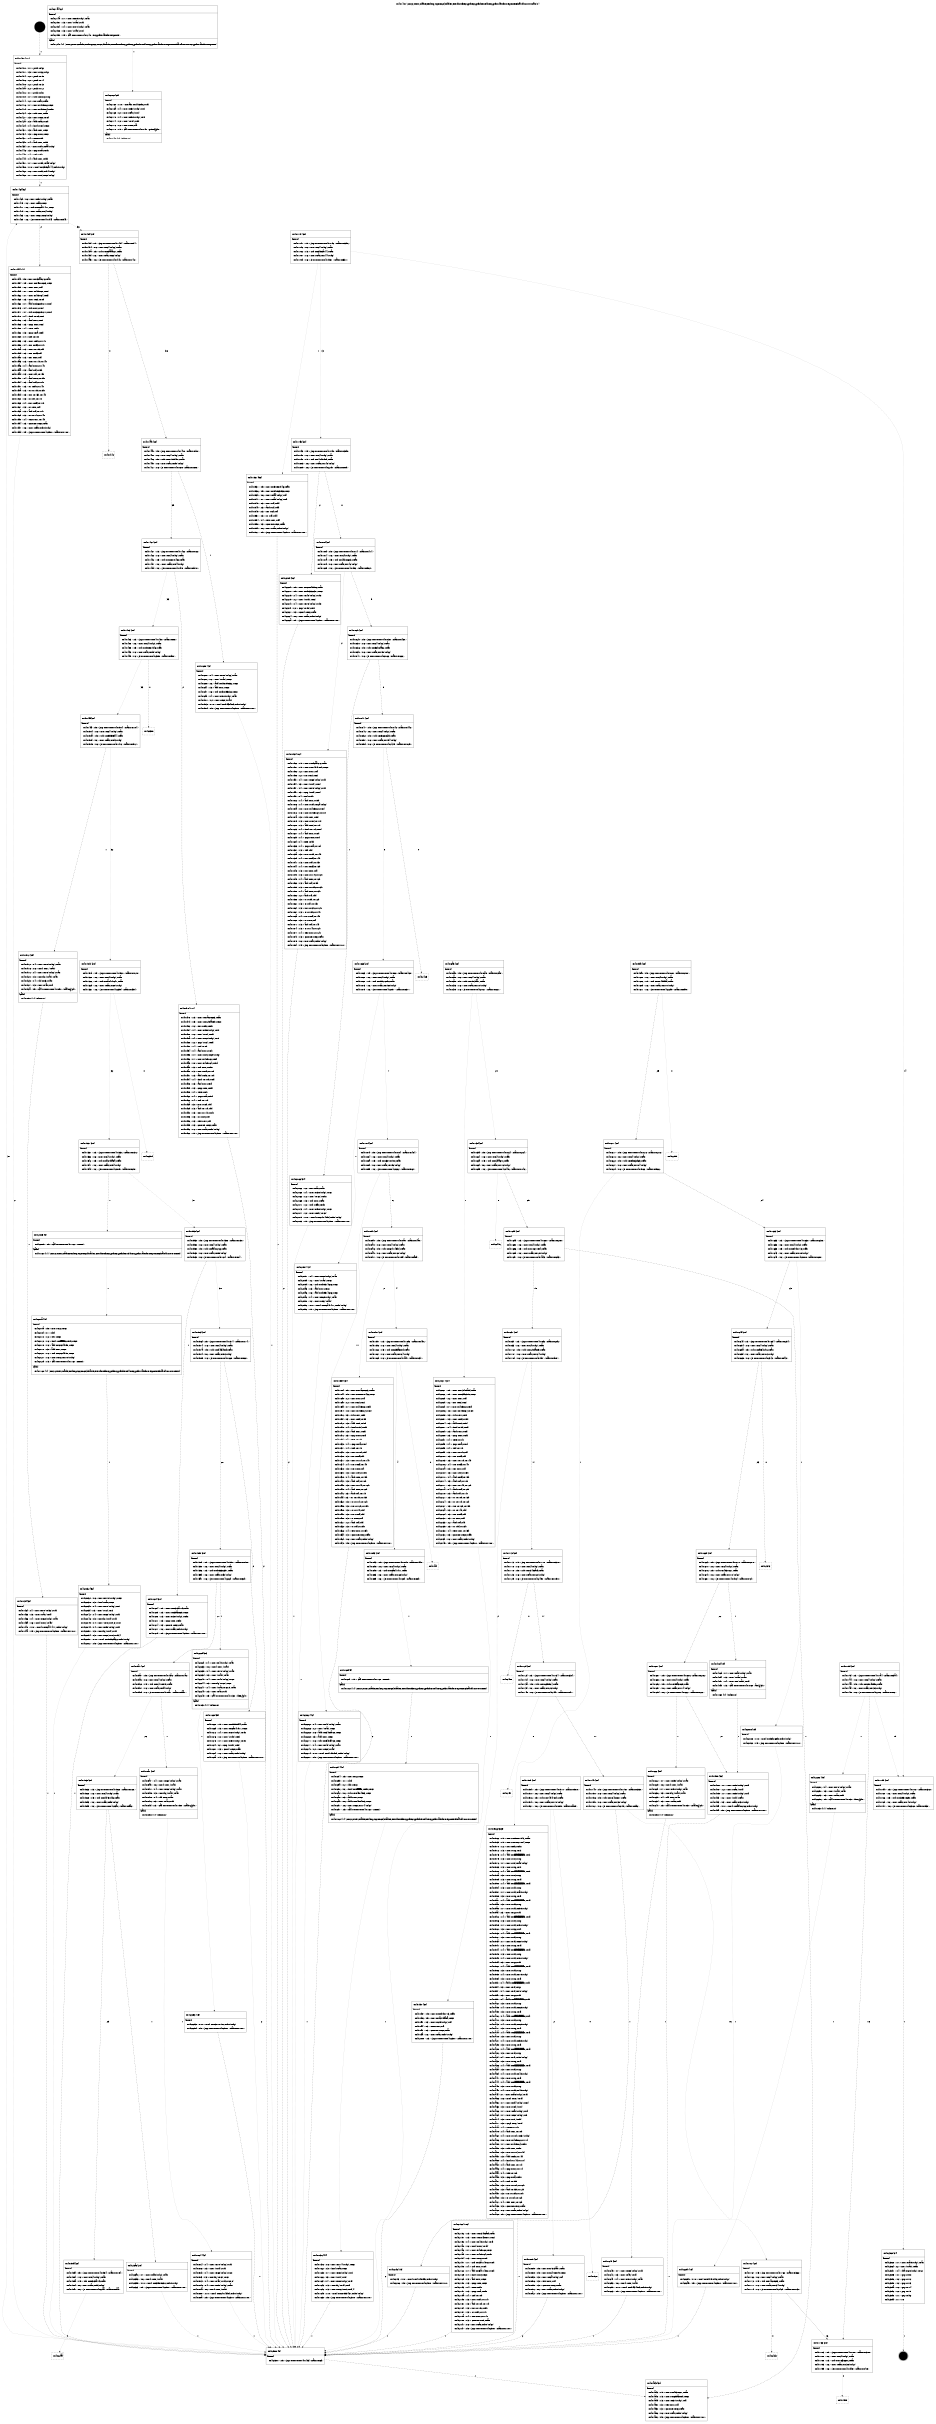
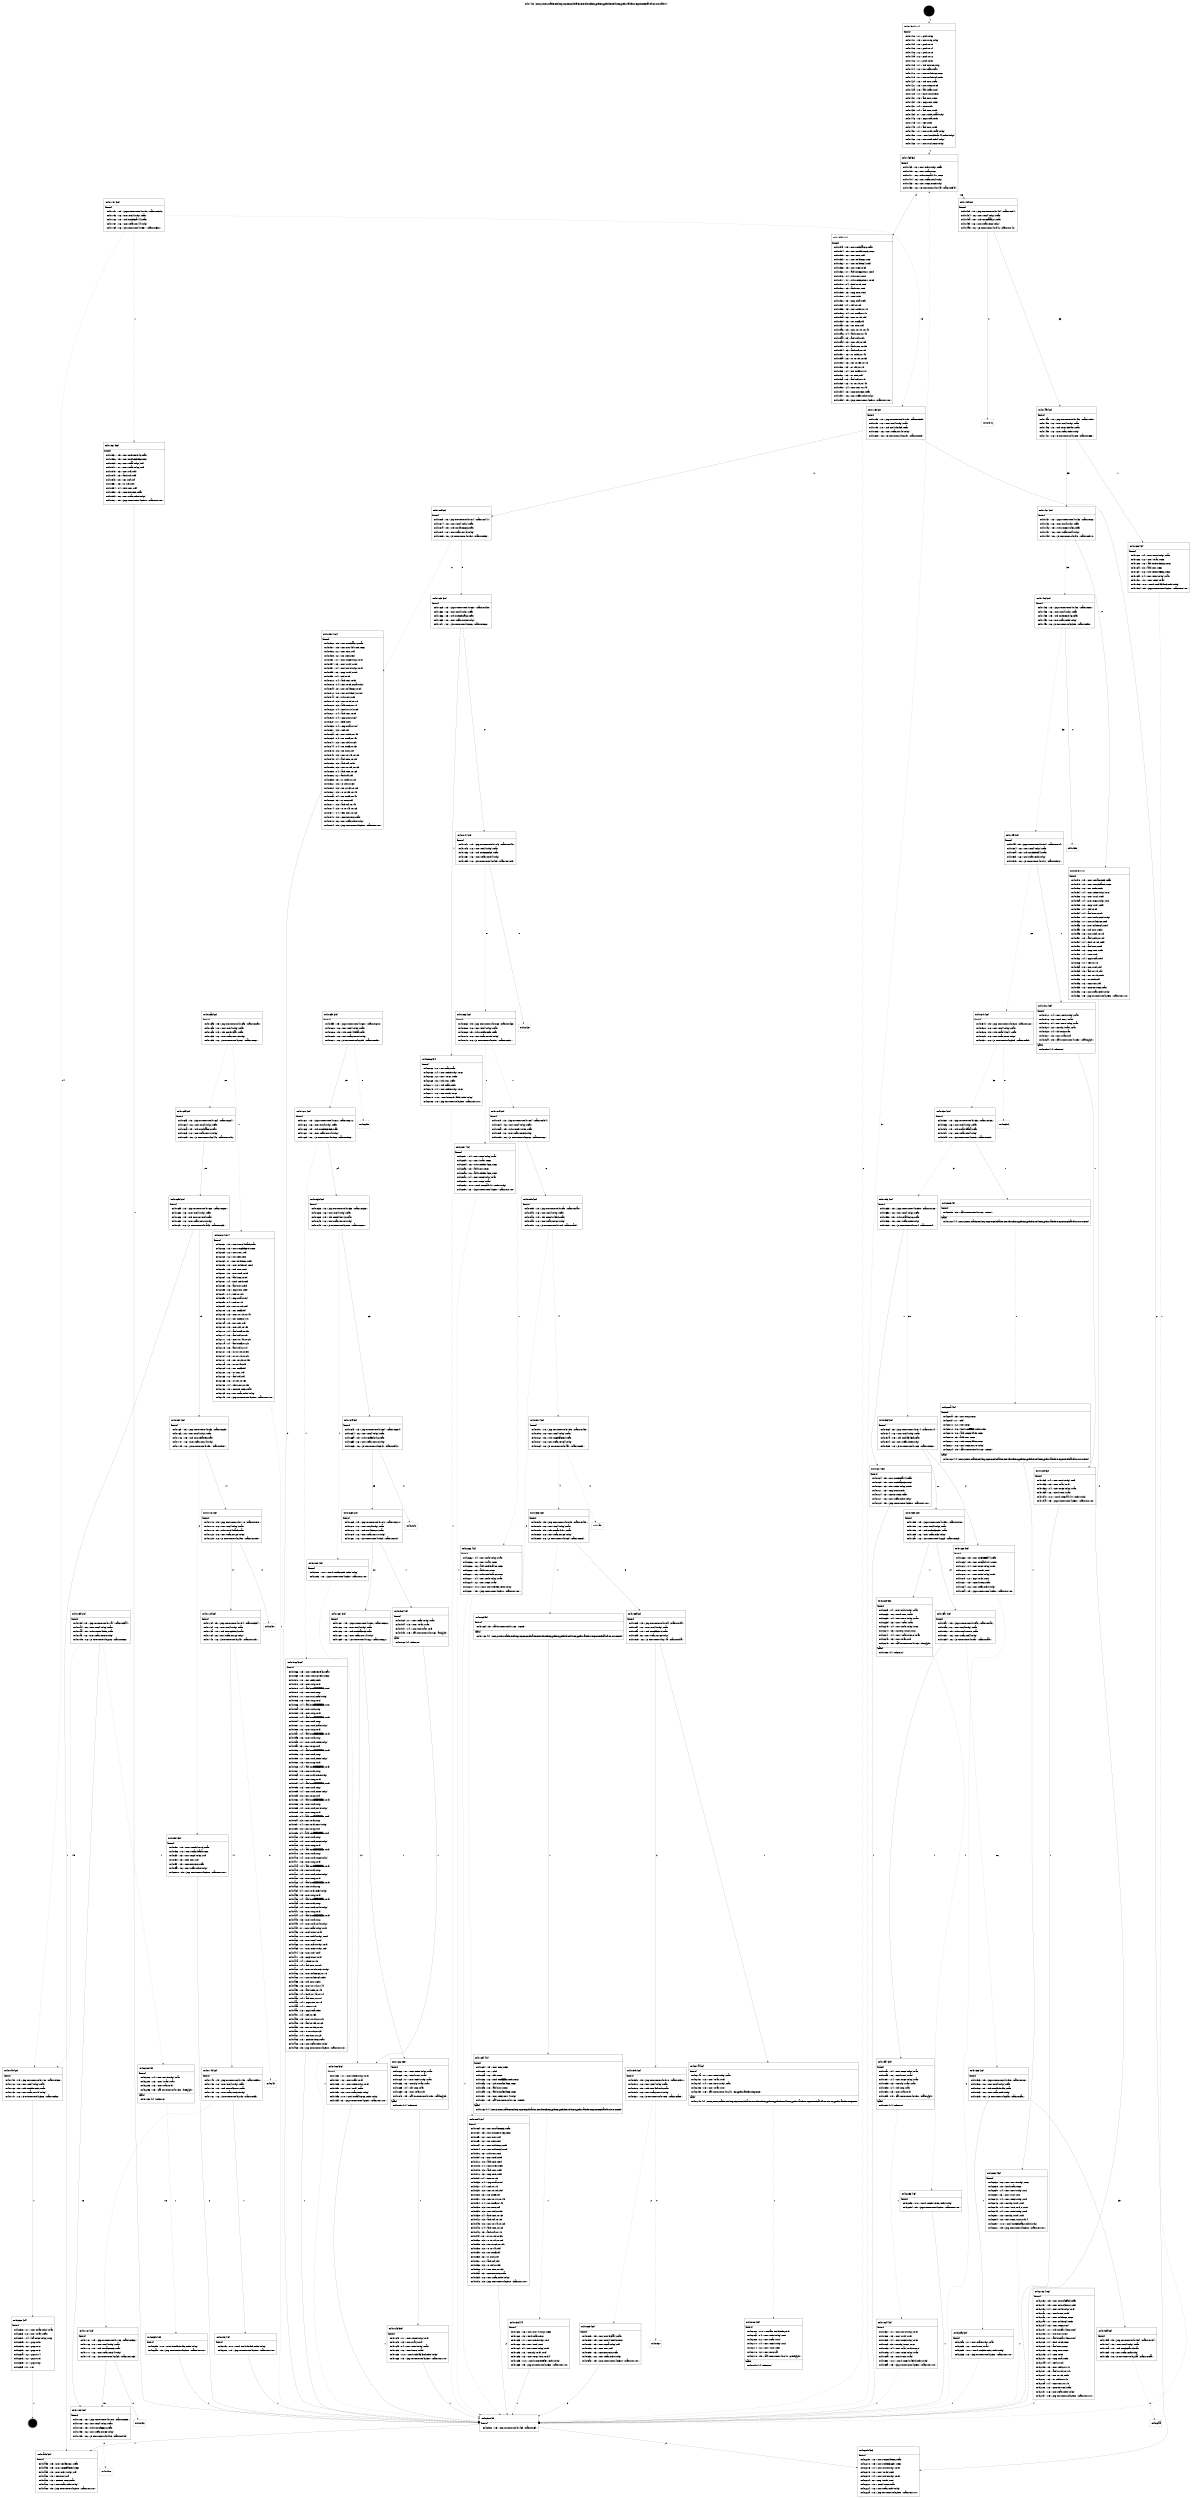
(495, 1244) -> none
(357, 1345) -> (519, 1316)
(283, 1485) -> (697, 2447)
none -> (656, 1627)
